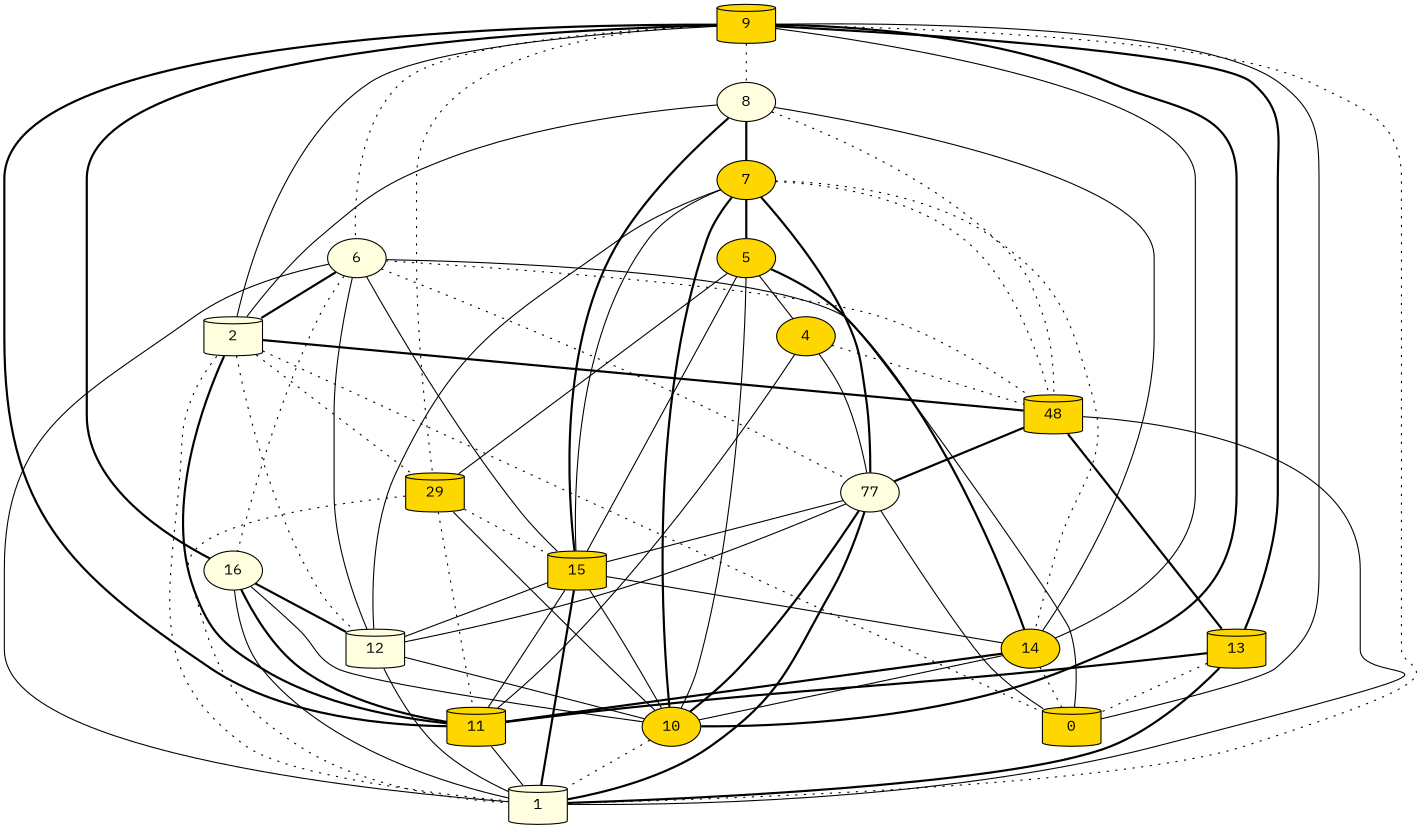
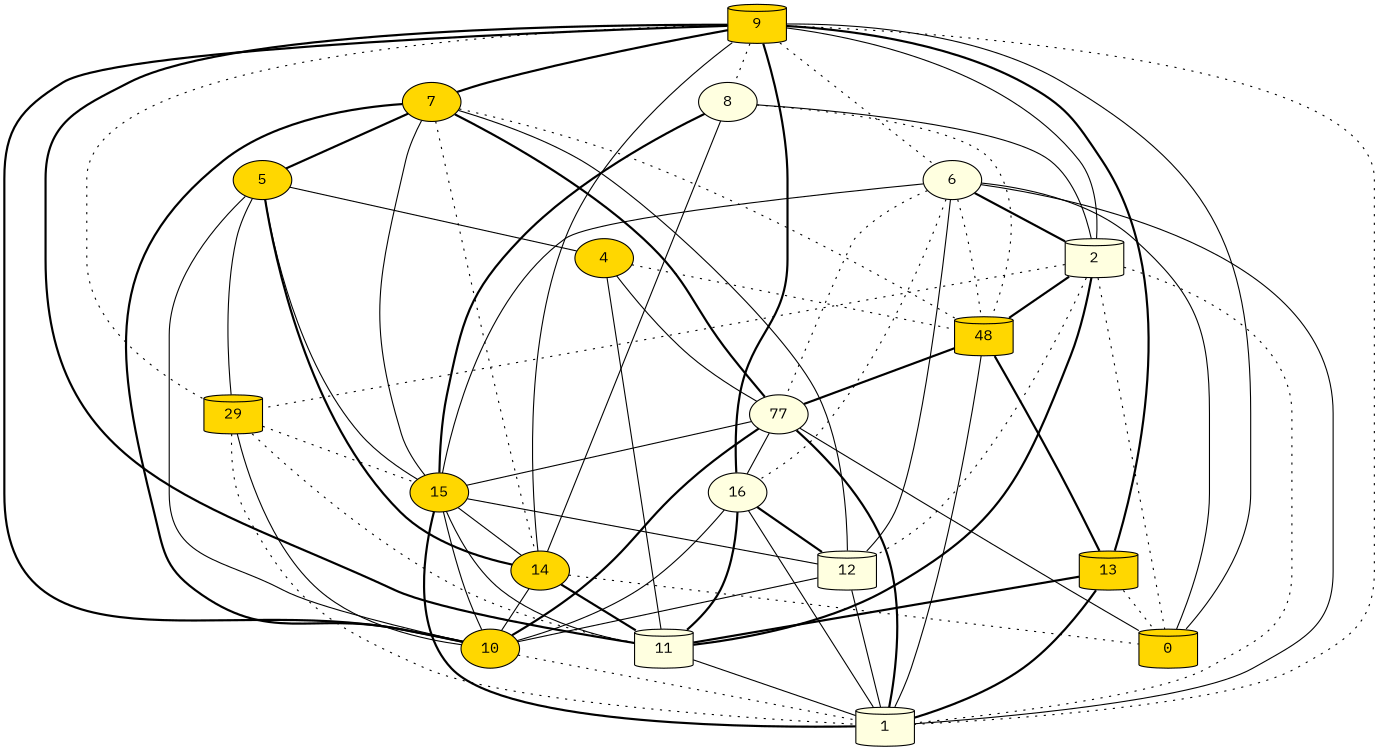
(746, 141) -> (592, 57)
(577, 571) -> (439, 492)
(673, 571) -> (758, 453)
(476, 727) -> (664, 649)
